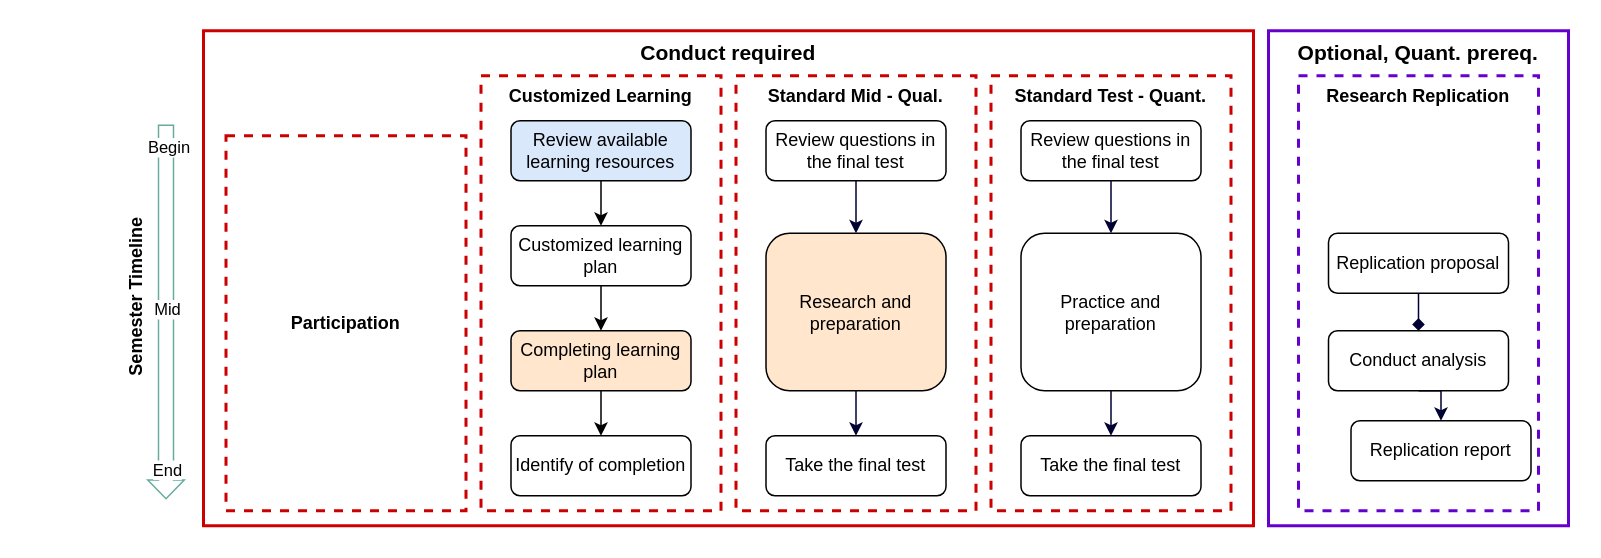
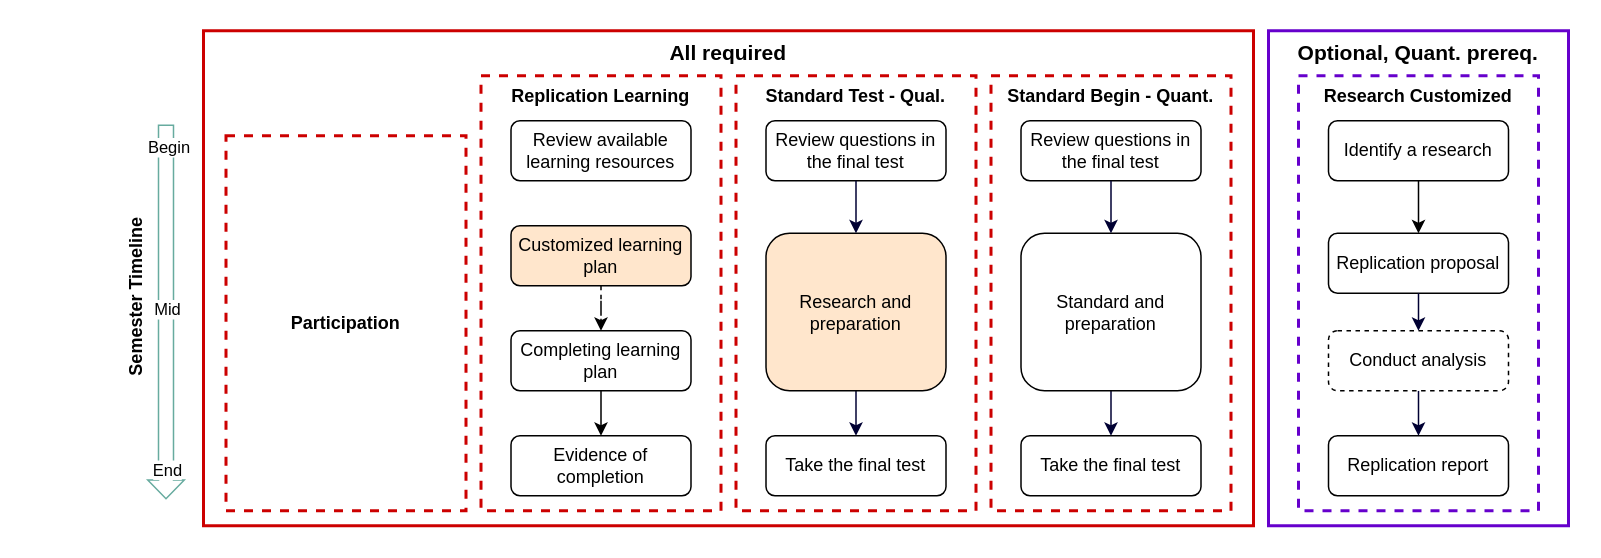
(728, 52) -> (728, 52)
(601, 97) -> (601, 97)
(856, 97) -> (856, 97)
(1111, 97) -> (1111, 97)
(1418, 97) -> (1418, 97)
(601, 151) -> (601, 151)
none -> (1418, 151)
(601, 209) -> none
none -> (1418, 209)
(601, 256) -> (601, 256)
(601, 295) -> (601, 295)
(1111, 313) -> (1111, 313)
(1418, 318) -> (1418, 319)
(601, 361) -> (601, 361)
(1418, 361) -> (1418, 361)
(1441, 451) -> (1418, 466)
(601, 466) -> (601, 466)
